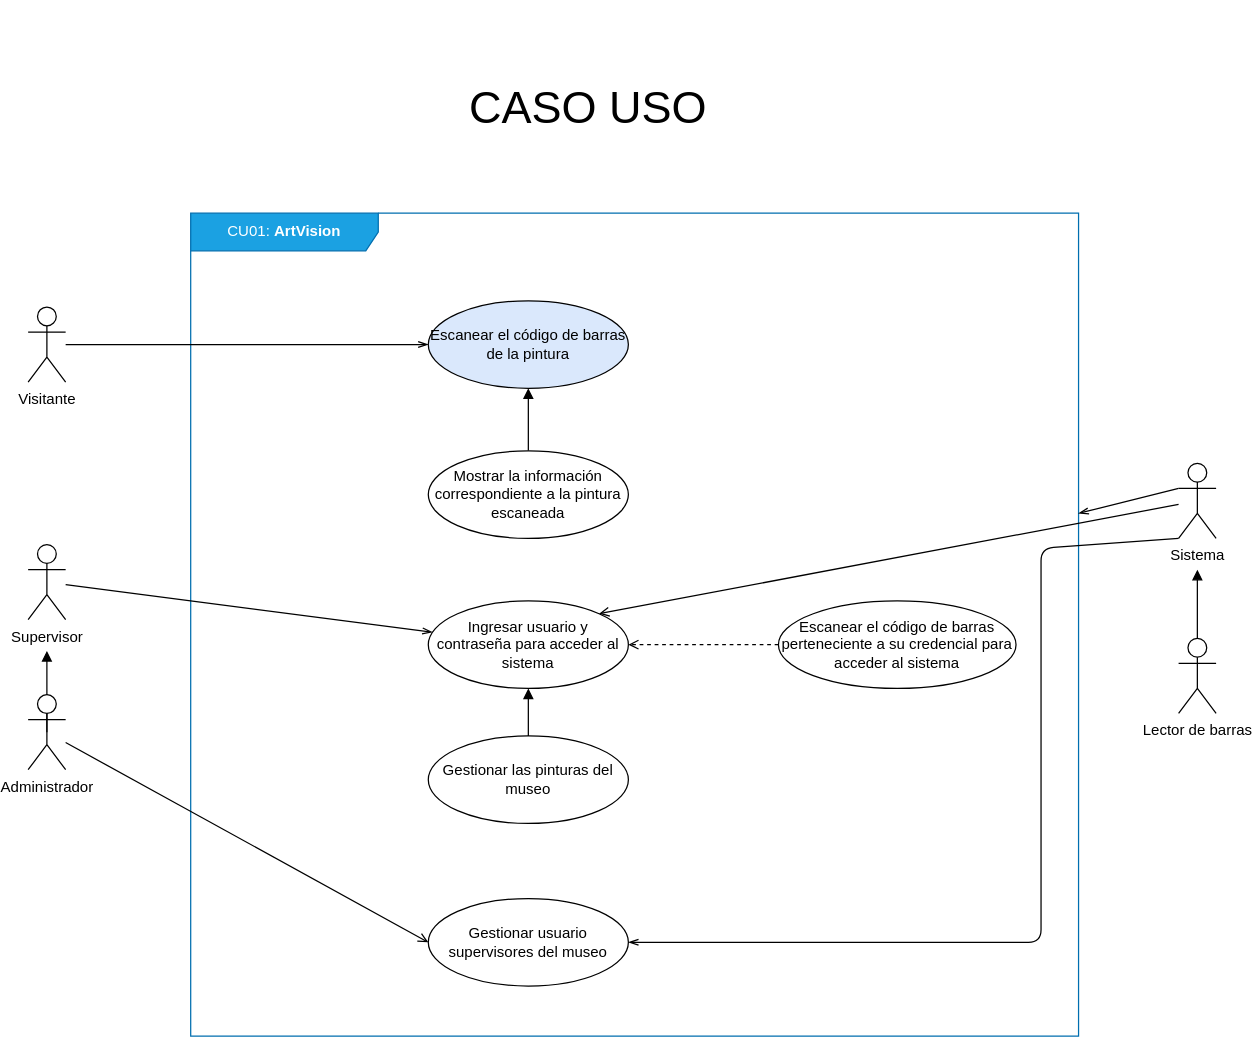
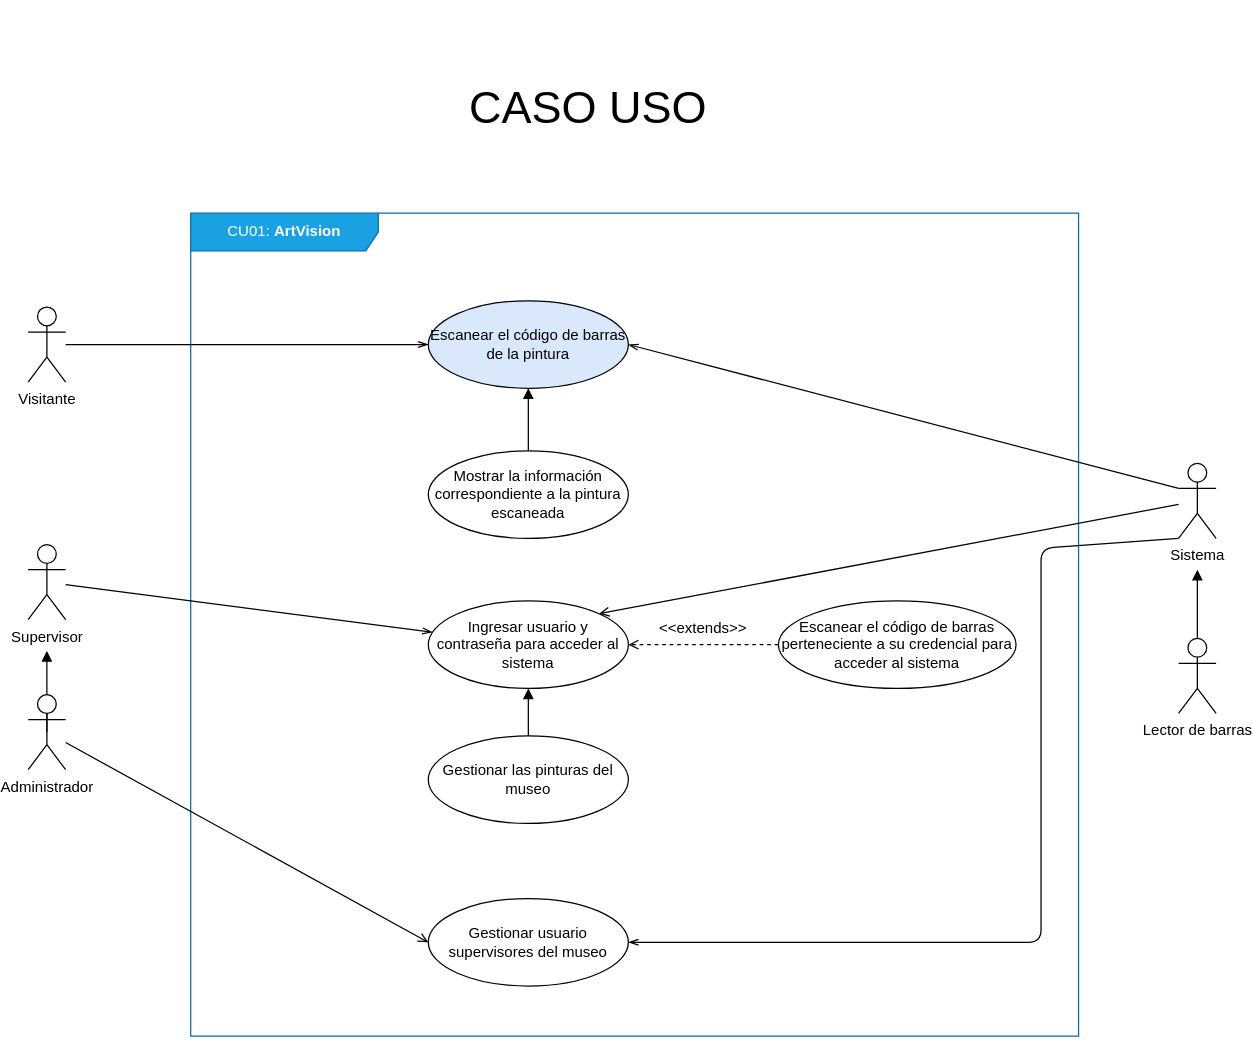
(1129, 500) -> (904, 416)
none -> (703, 628)
